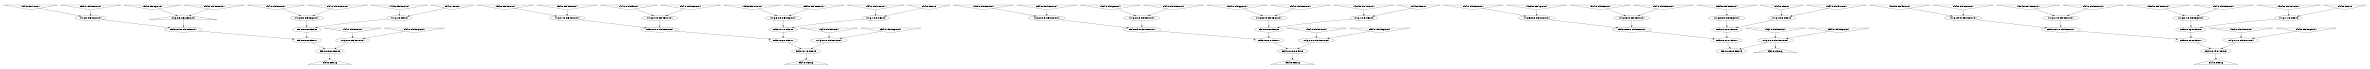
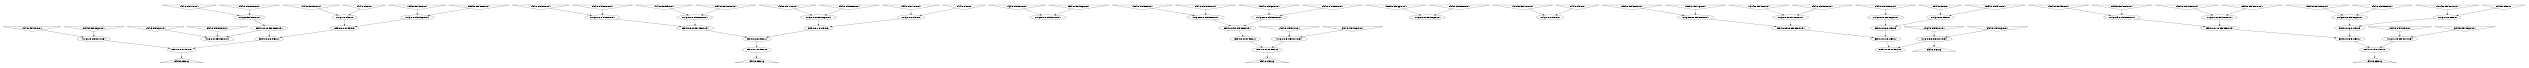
(183, 18) -> (217, 39)
(183, 23) -> (244, 33)
(1269, 30) -> none
(818, 46) -> none
